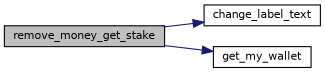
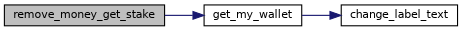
(179, 25) -> (316, 15)
